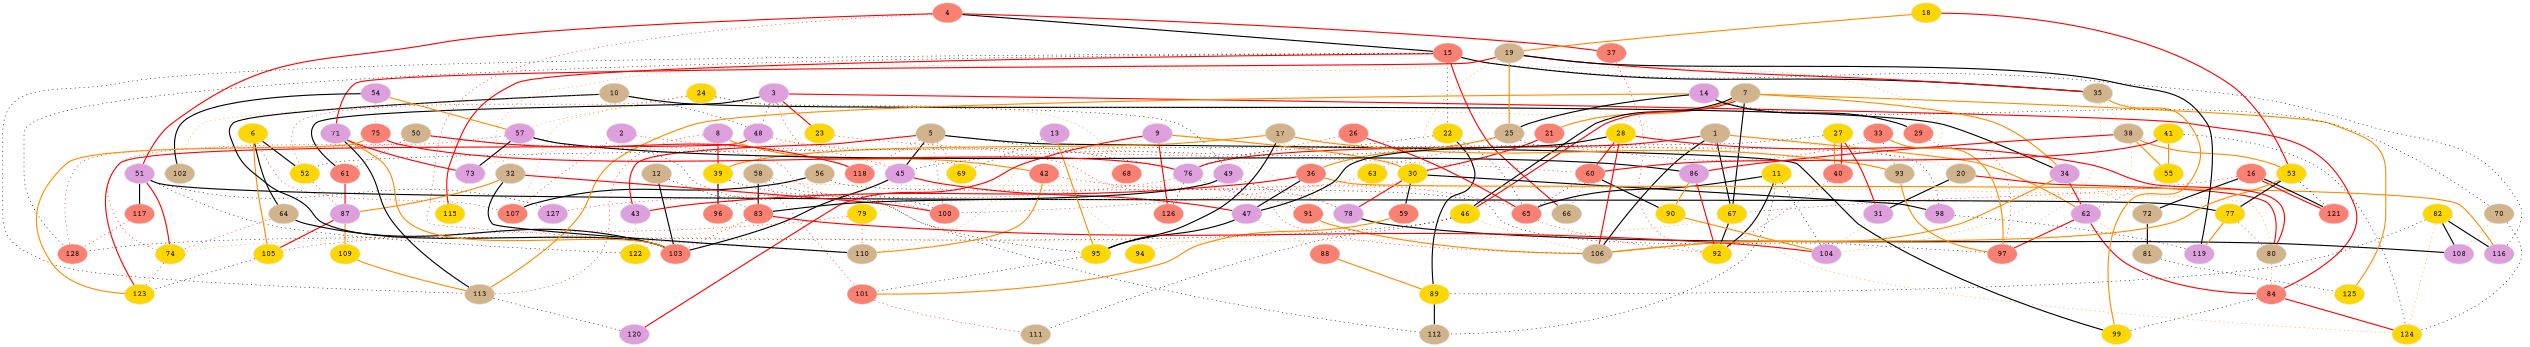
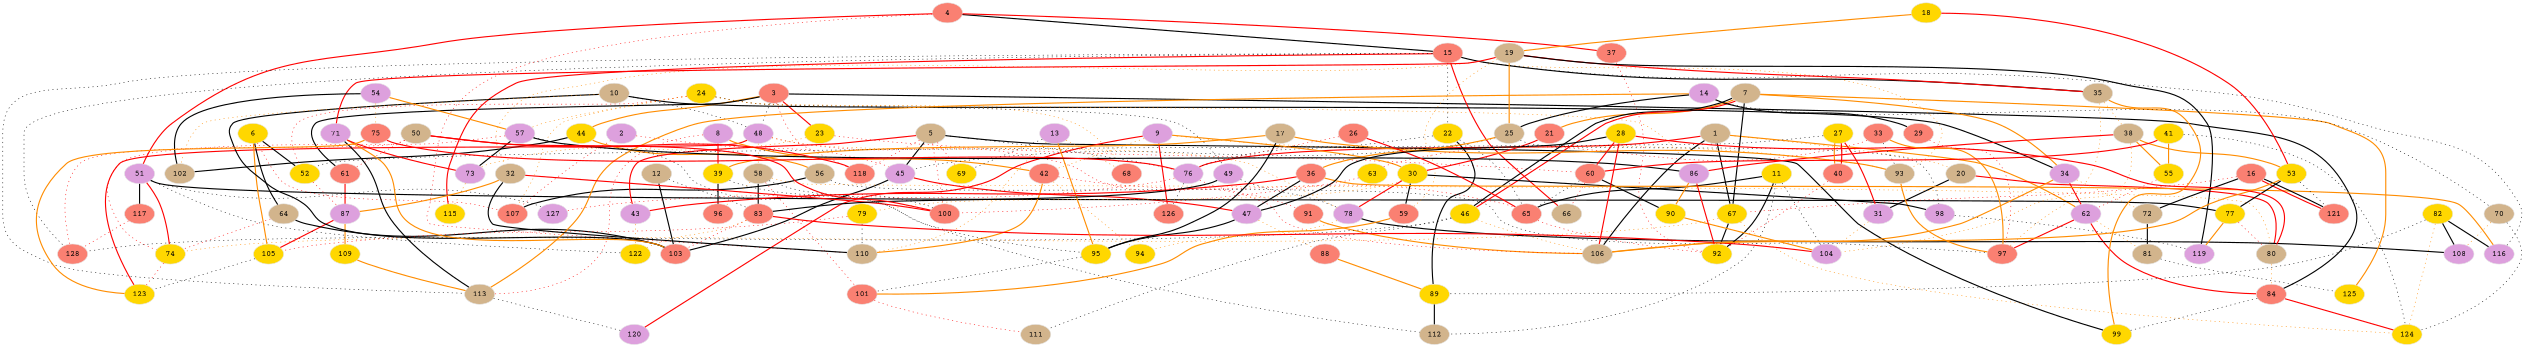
(774, 93) -> (774, 93)
(1475, 104) -> (1475, 104)
none -> (581, 133)
(786, 170) -> (786, 170)
(862, 234) -> (862, 234)
